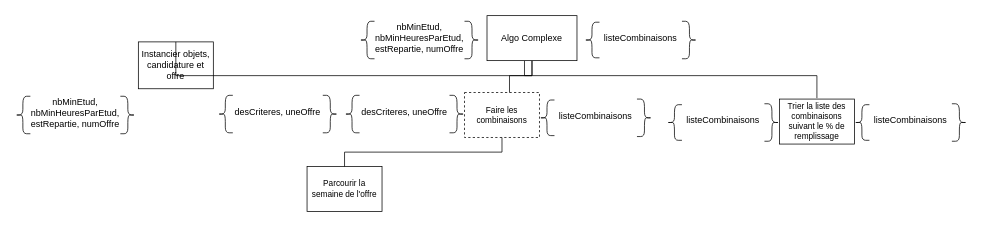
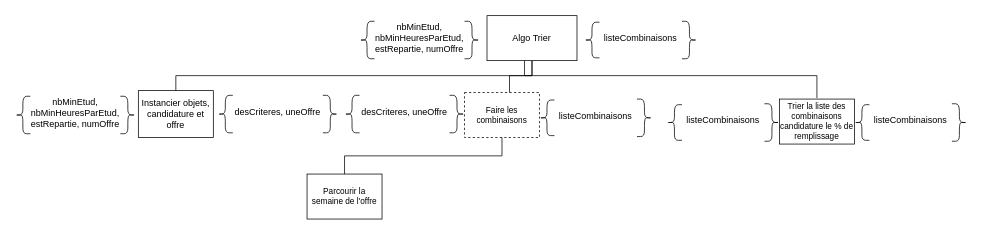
(532, 38) -> (532, 38)
(176, 65) -> (176, 114)
(817, 121) -> (817, 121)
(345, 189) -> (345, 196)
